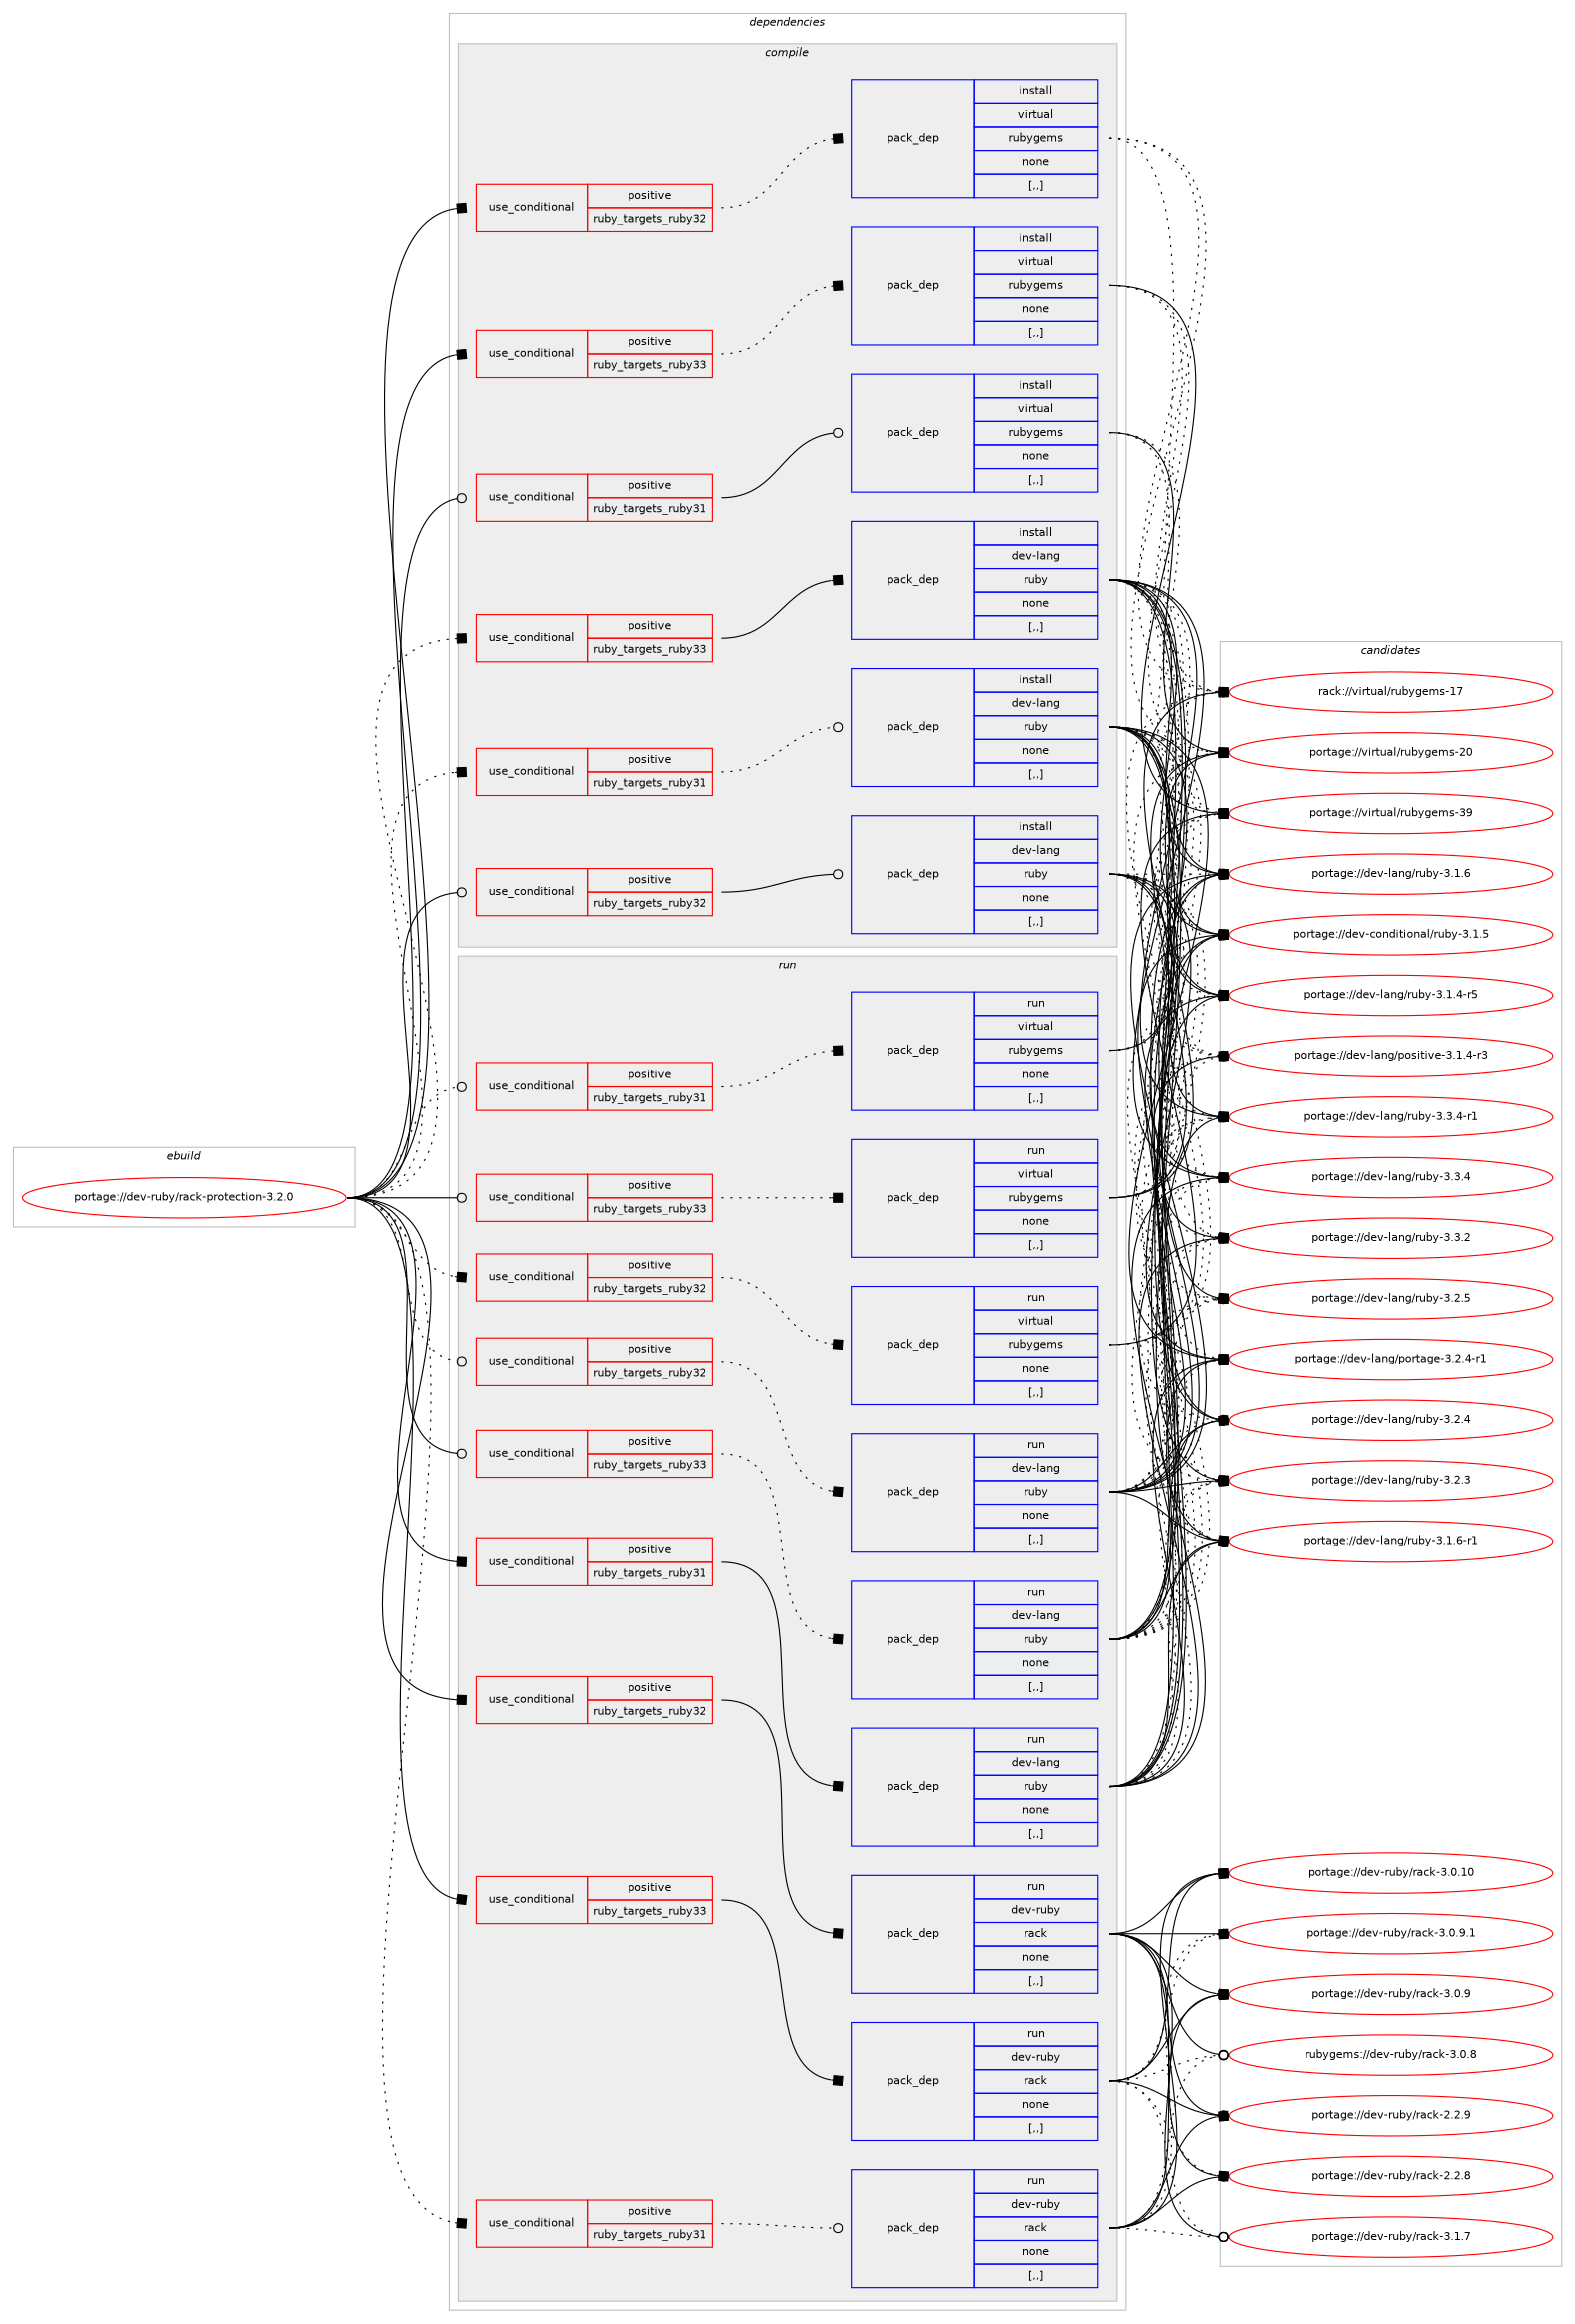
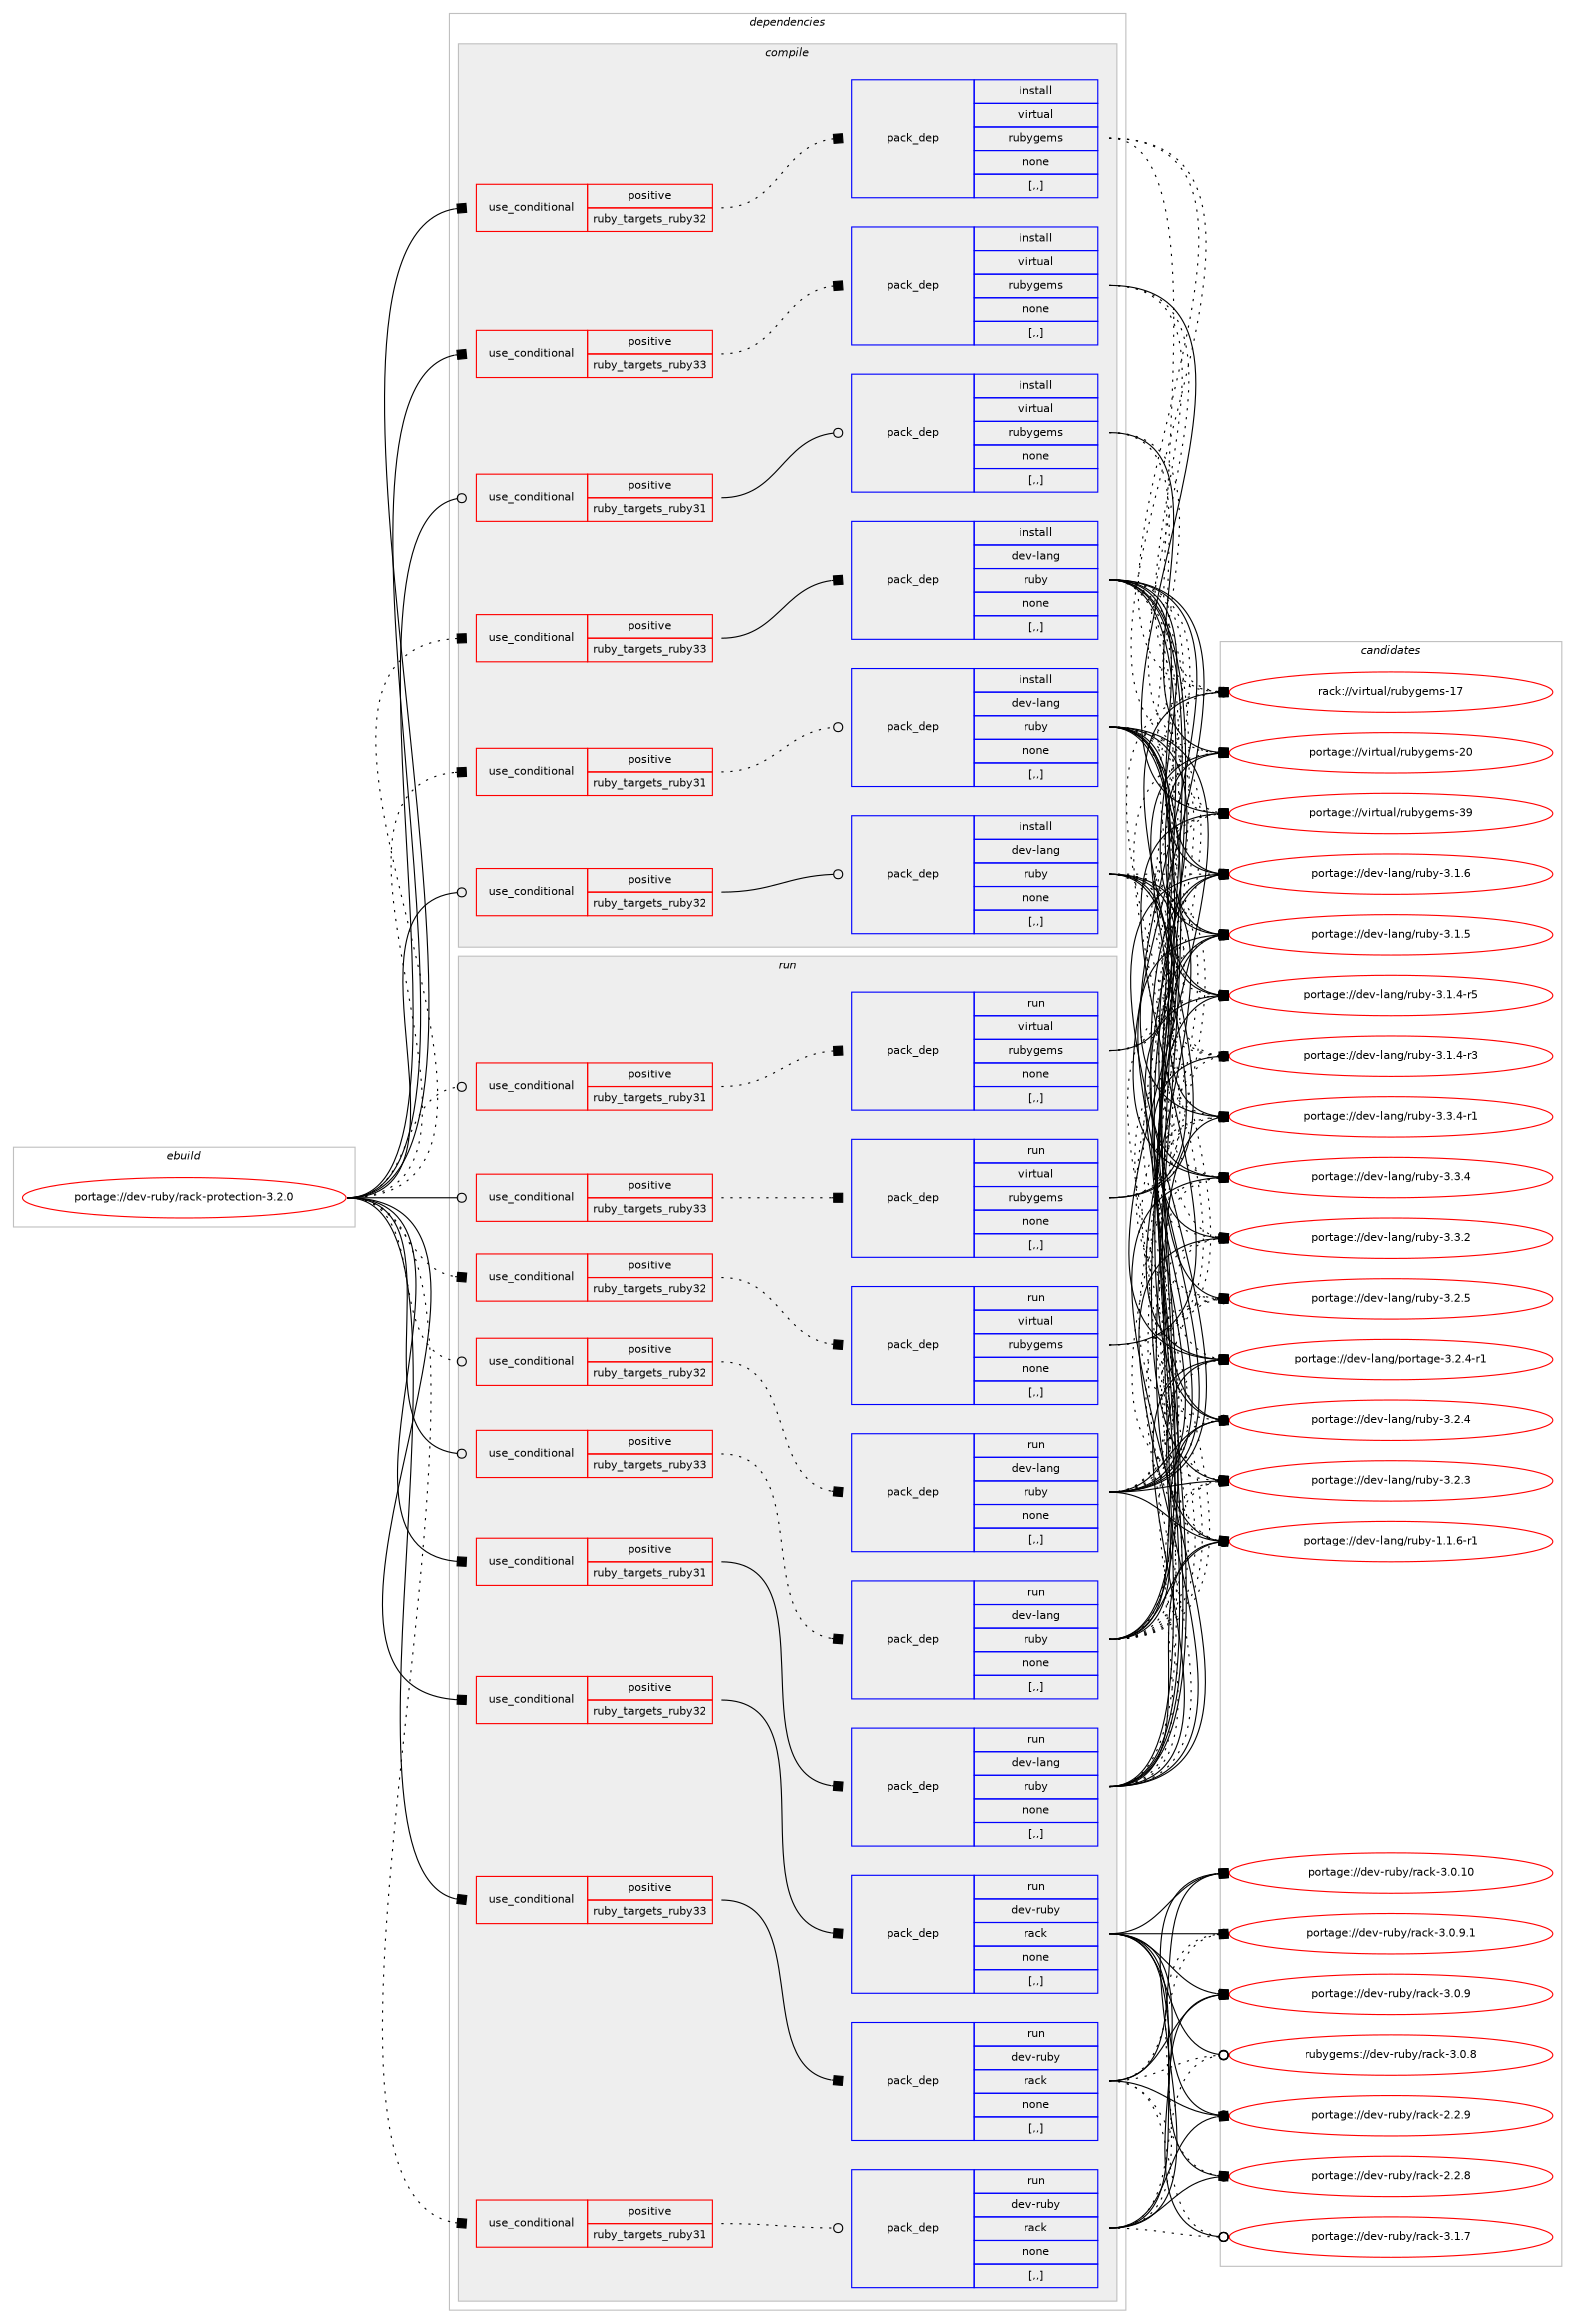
(1391, 935) -> (1391, 935)
(1391, 1056) -> (1391, 1056)
(1391, 1542) -> (1391, 1542)
